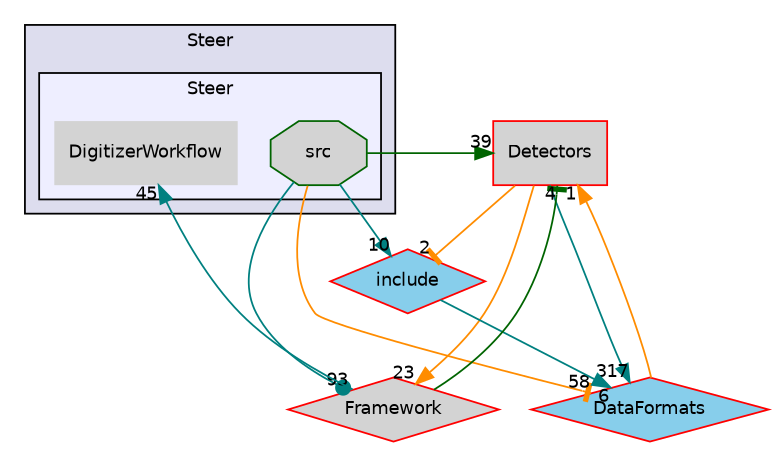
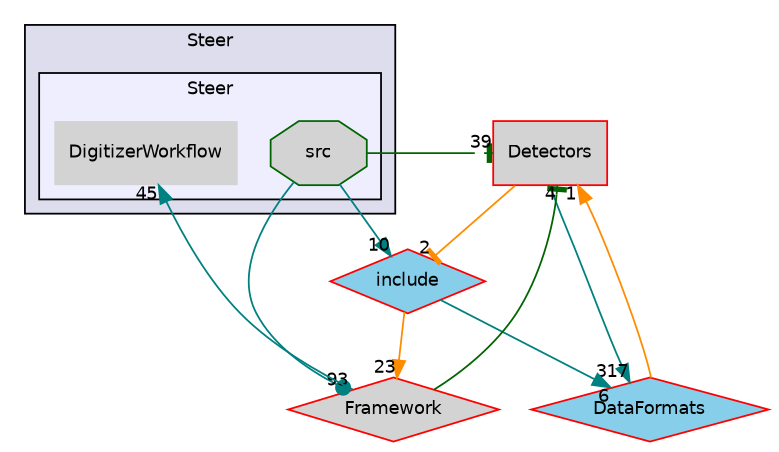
(421, 153) -> (421, 153)
(498, 288) -> (402, 336)
(384, 338) -> none
